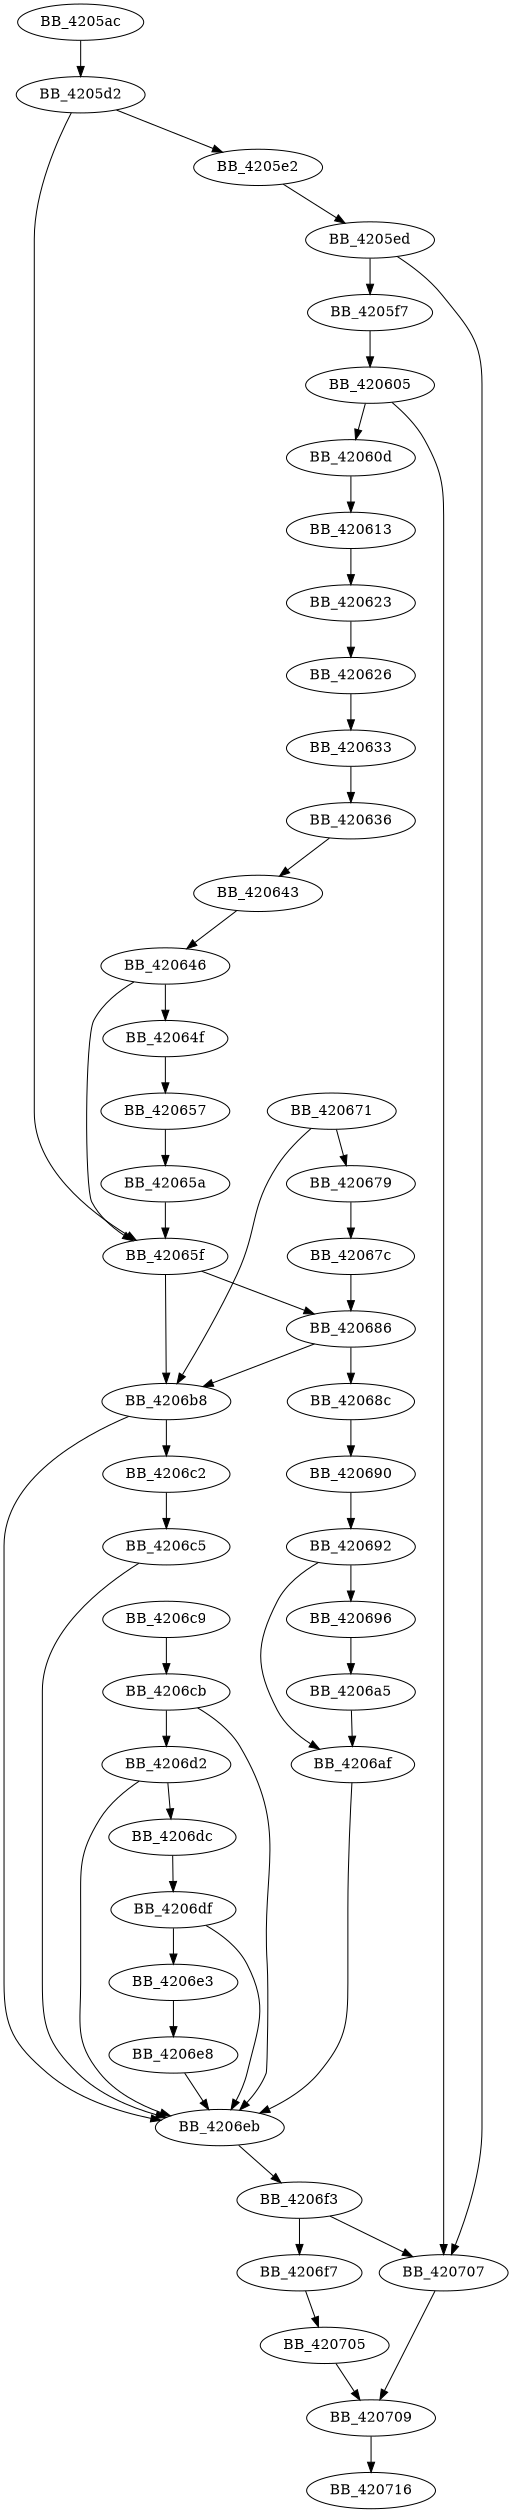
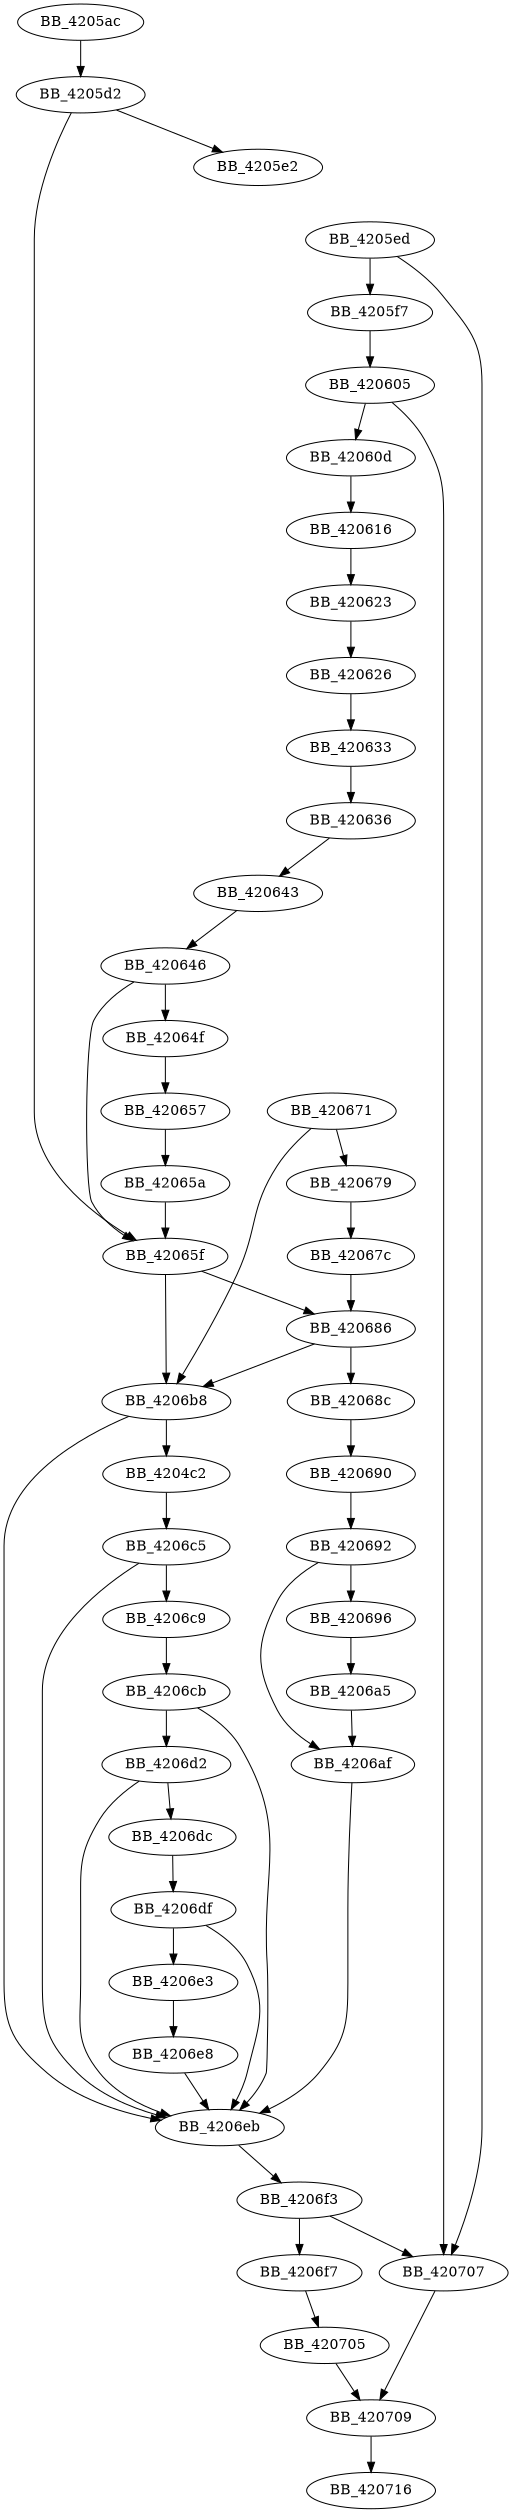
(310, 201) -> none
(351, 530) -> (351, 530)
(166, 1474) -> (166, 1474)
none -> (166, 1578)
